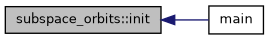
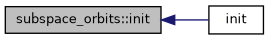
(236, 20) -> (236, 20)
